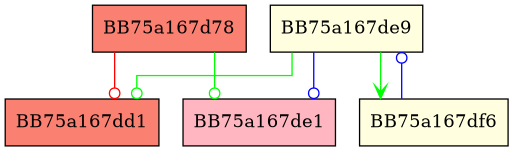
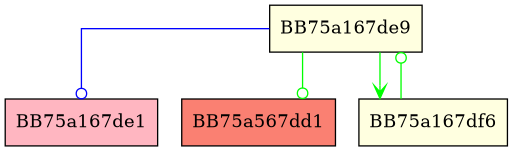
(169, 29) -> none
(402, 81) -> (401, 81)
(82, 122) -> (259, 122)
